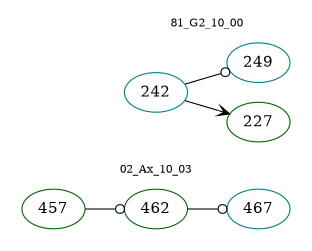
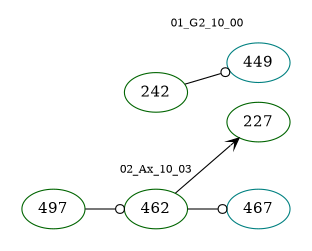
(207, 24) -> (207, 24)
(258, 63) -> (258, 63)
(156, 92) -> (156, 92)
(202, 106) -> (203, 169)
(53, 209) -> (53, 209)
